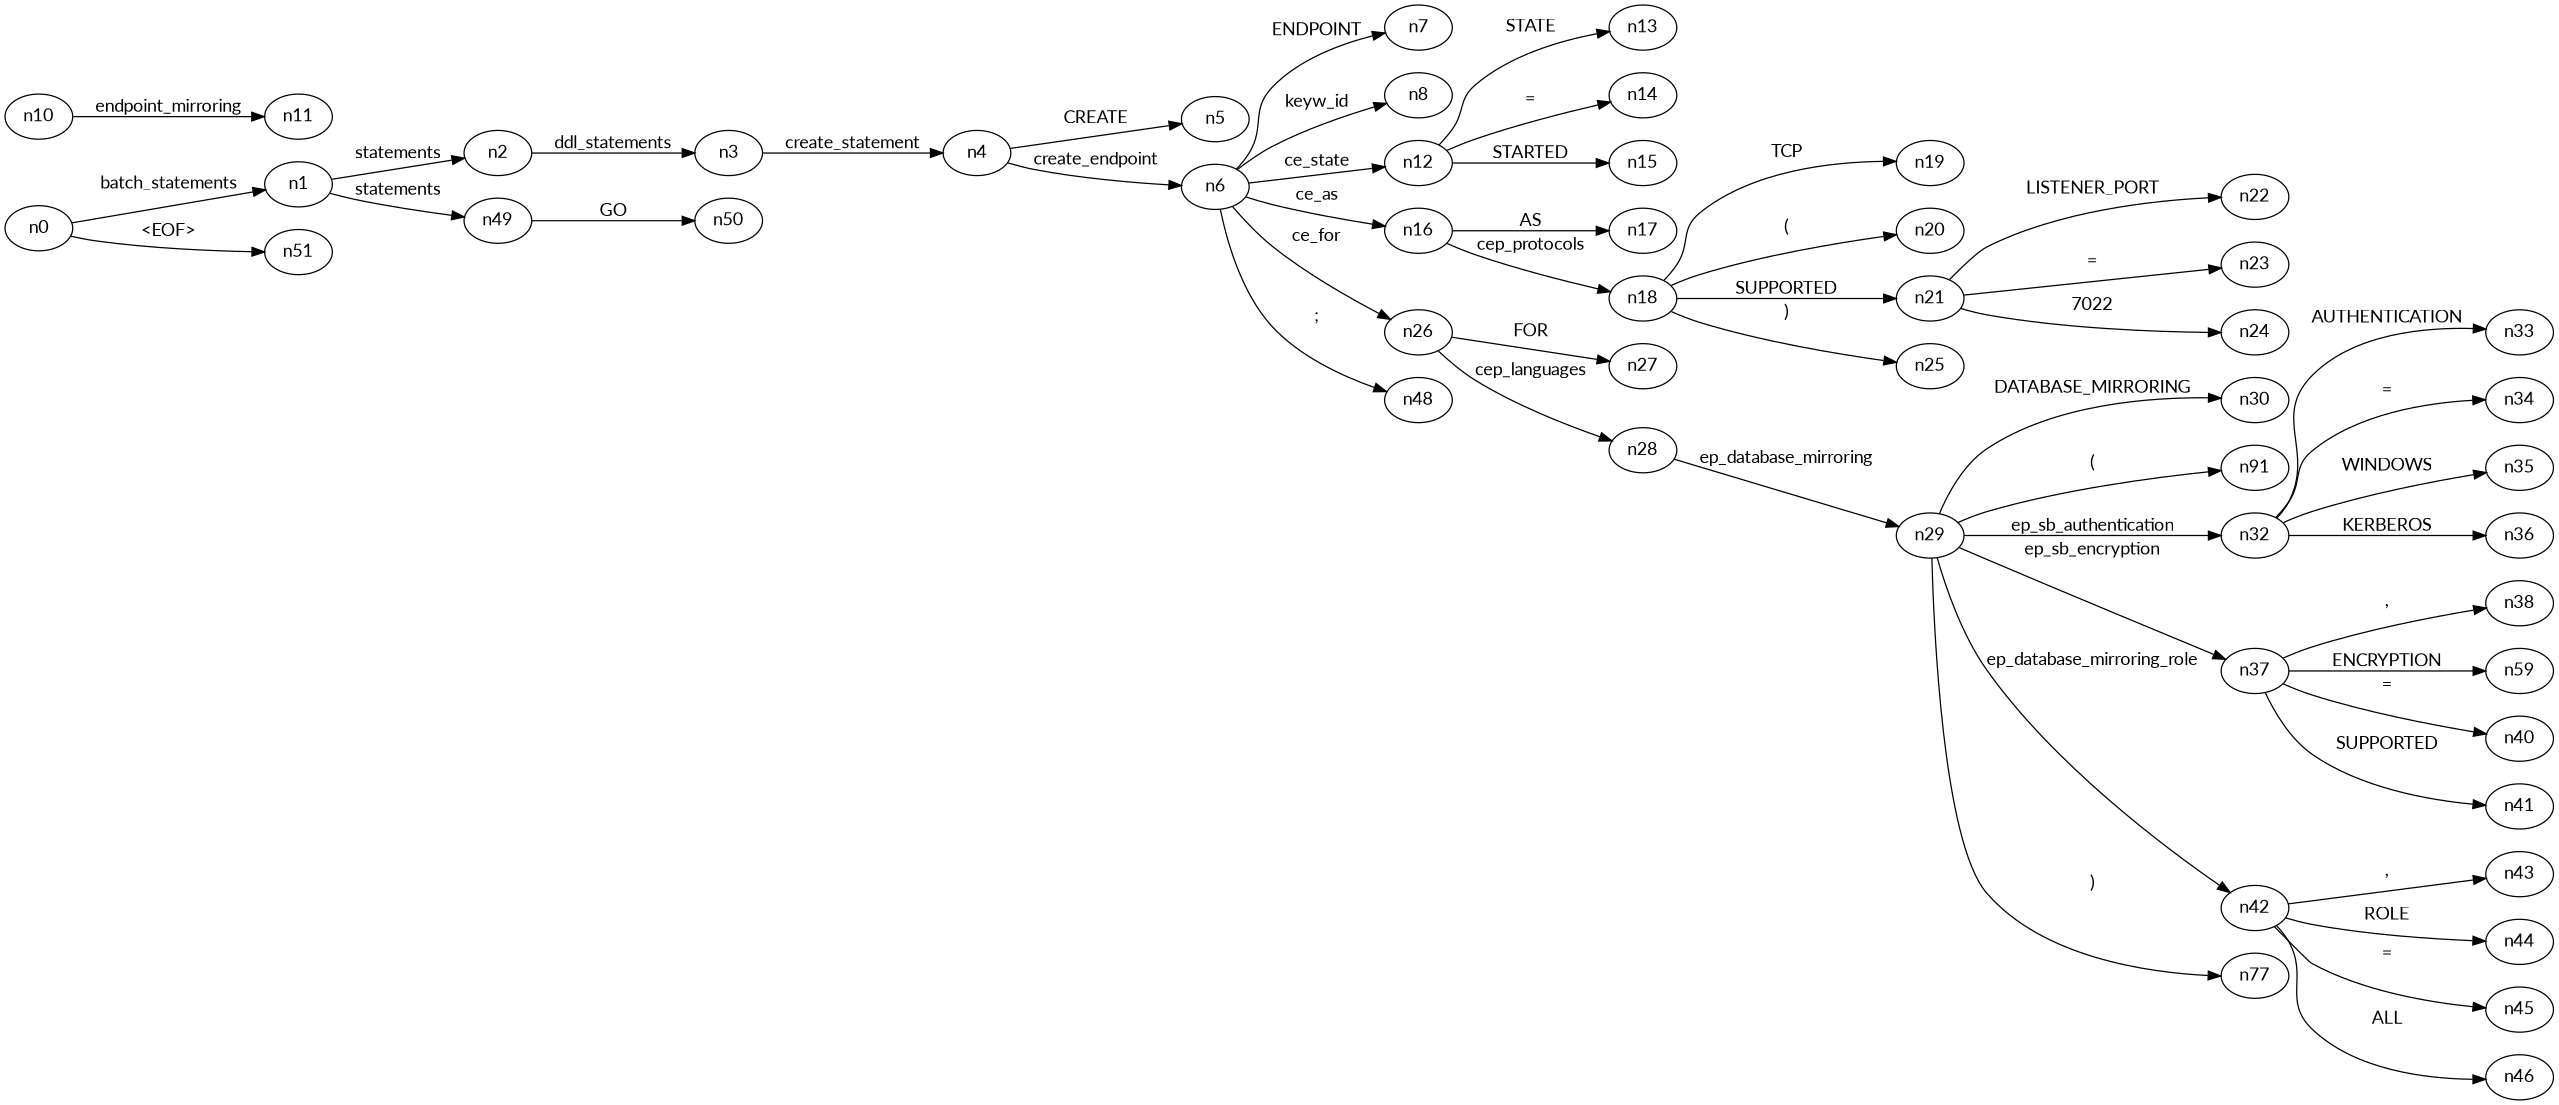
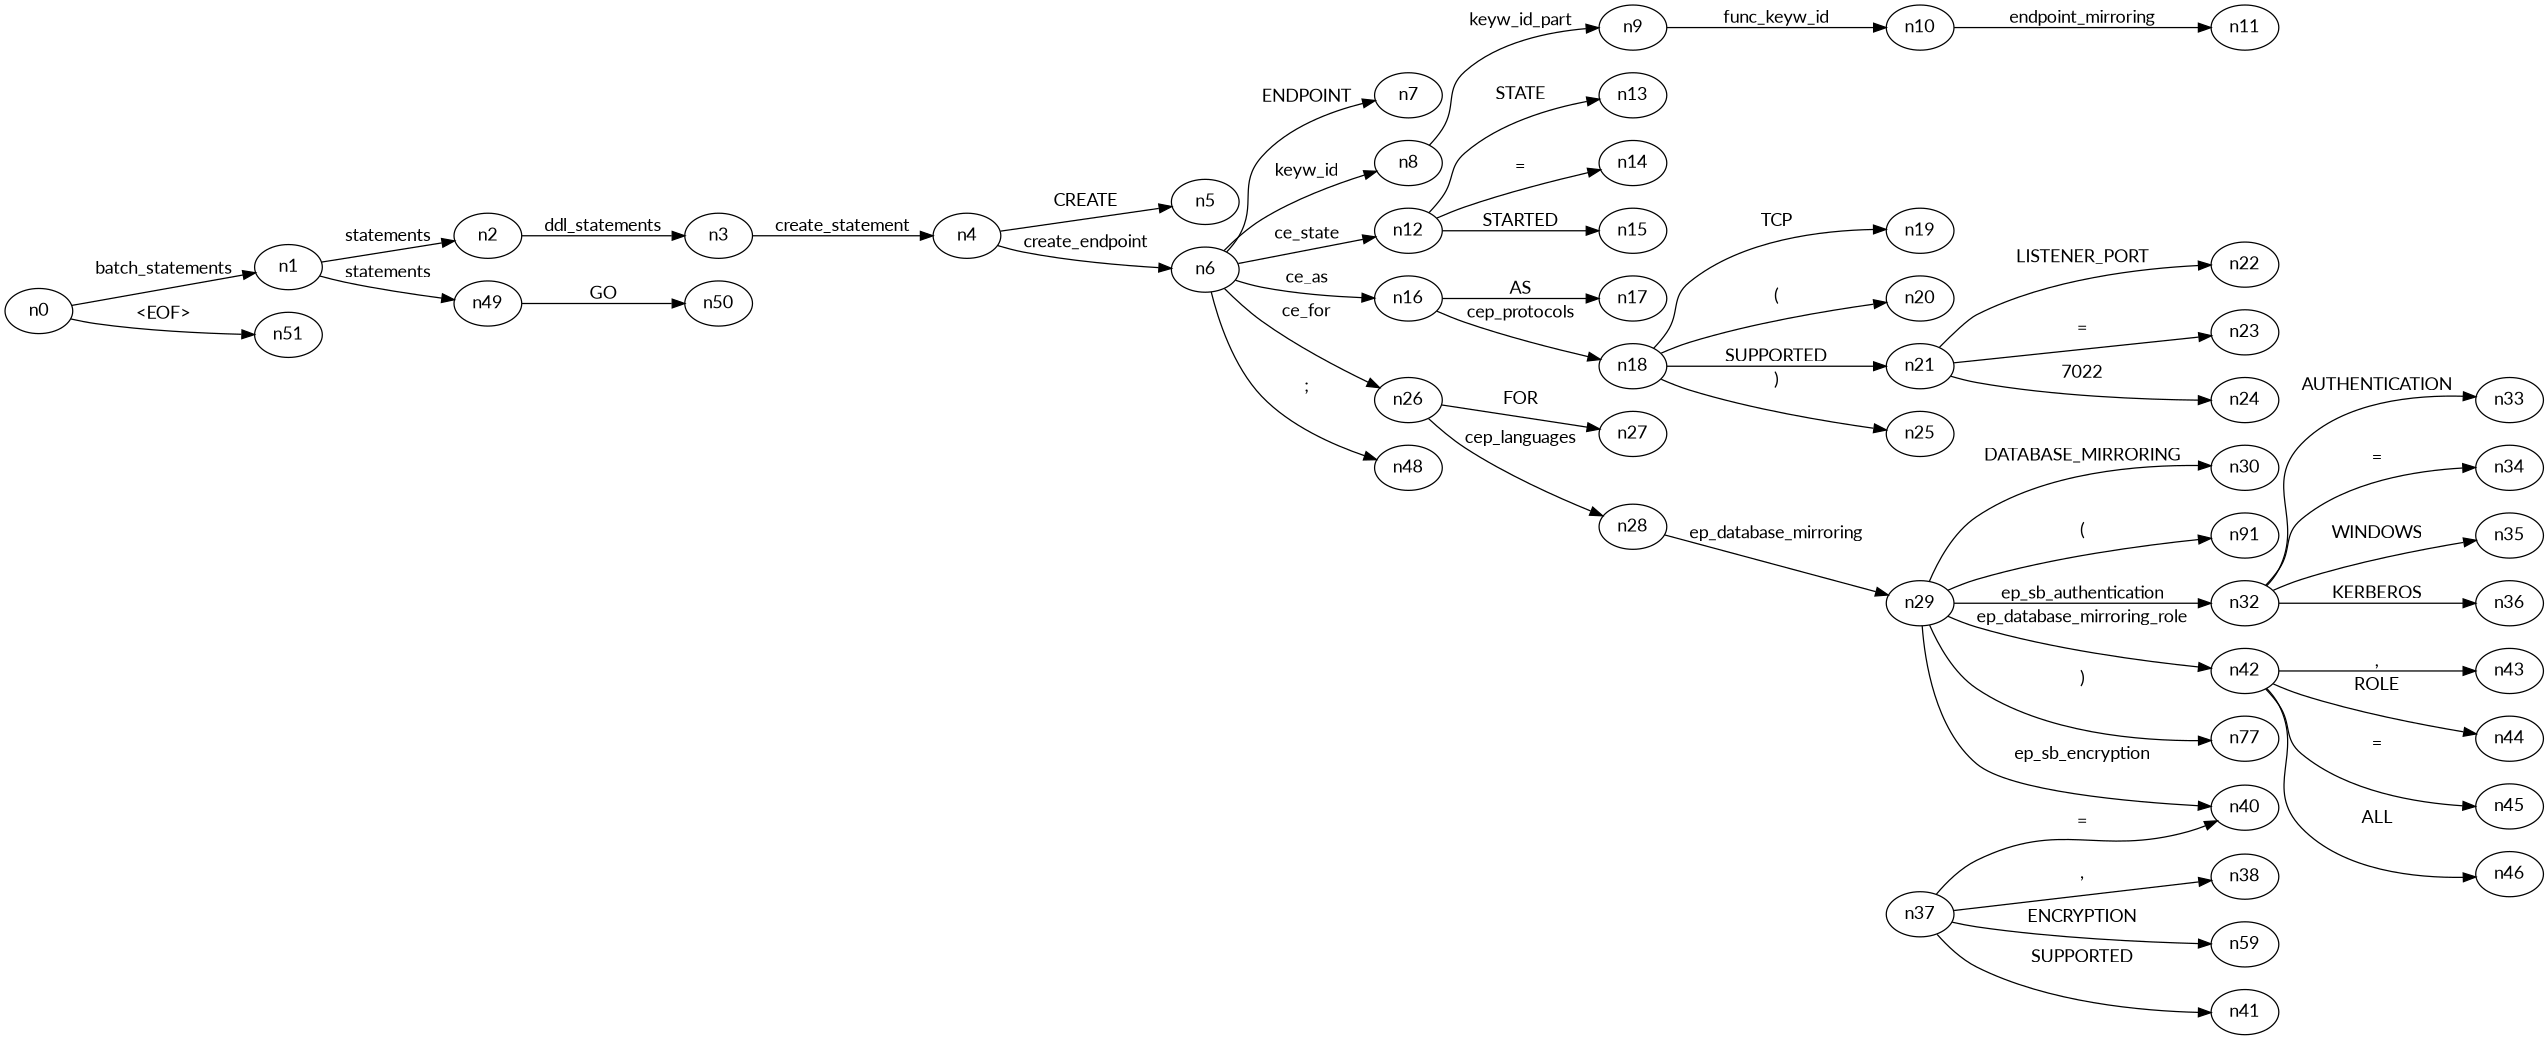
none -> (1633, 28)
(2087, 601) -> (2011, 780)
